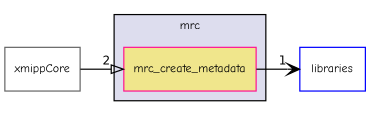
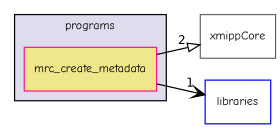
(190, 26) -> (90, 26)
(96, 69) -> (174, 51)
